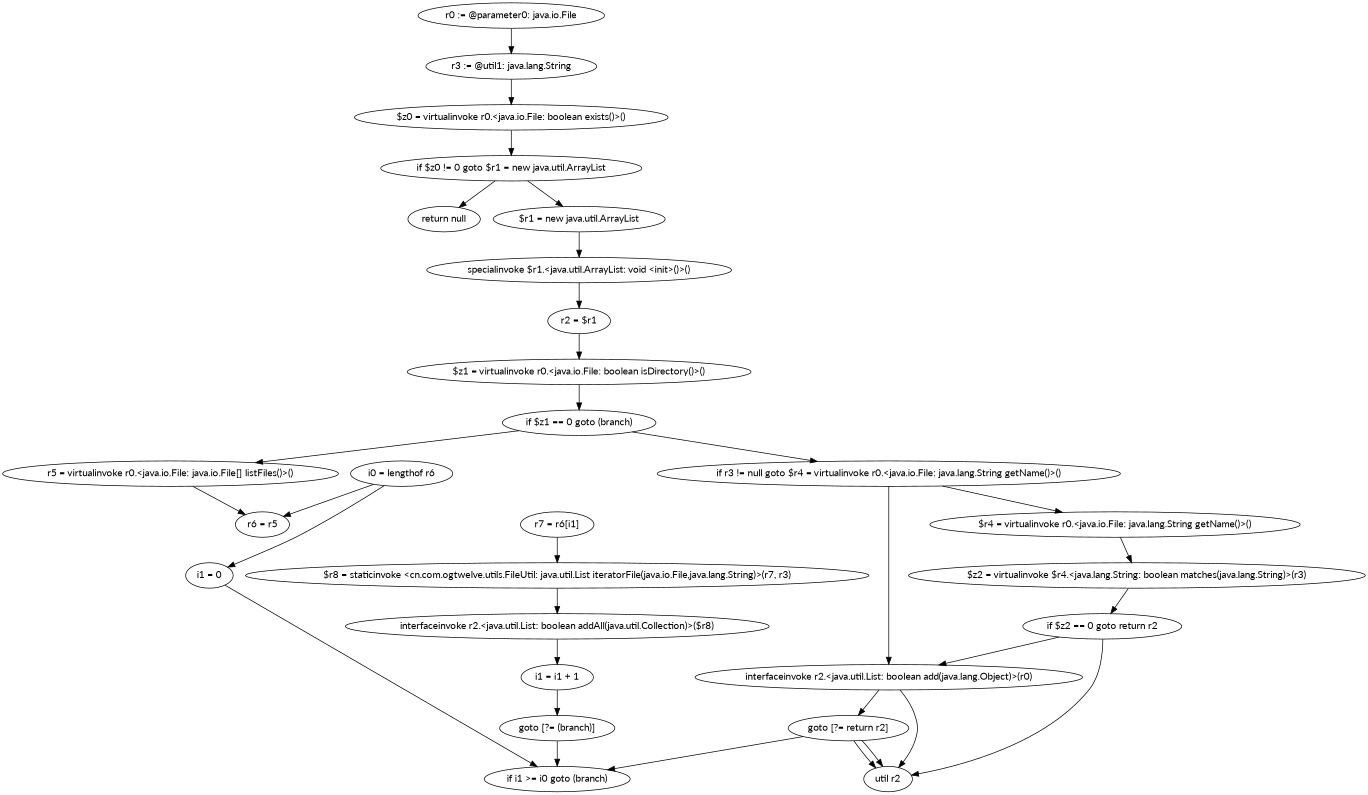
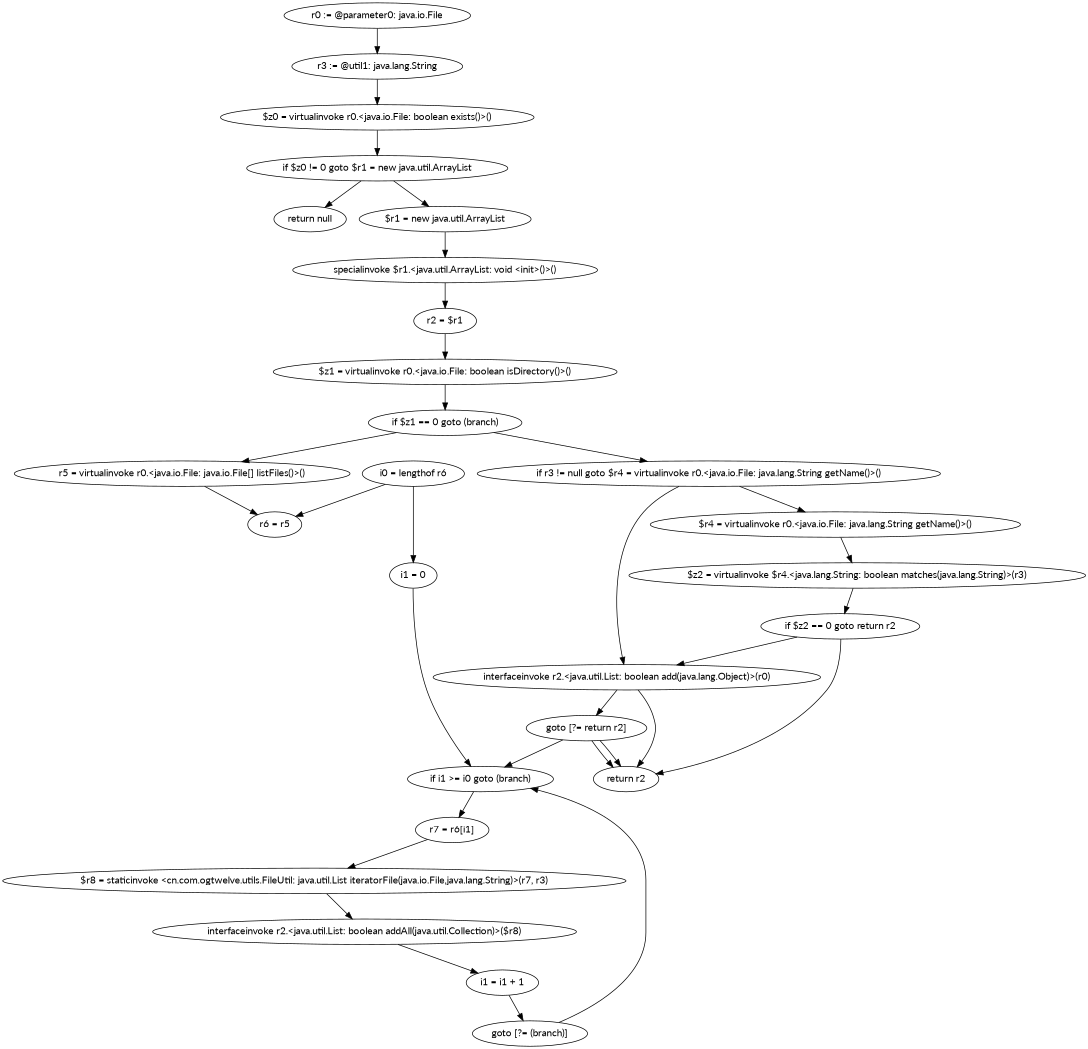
(888, 779) -> (626, 779)
none -> (468, 801)
